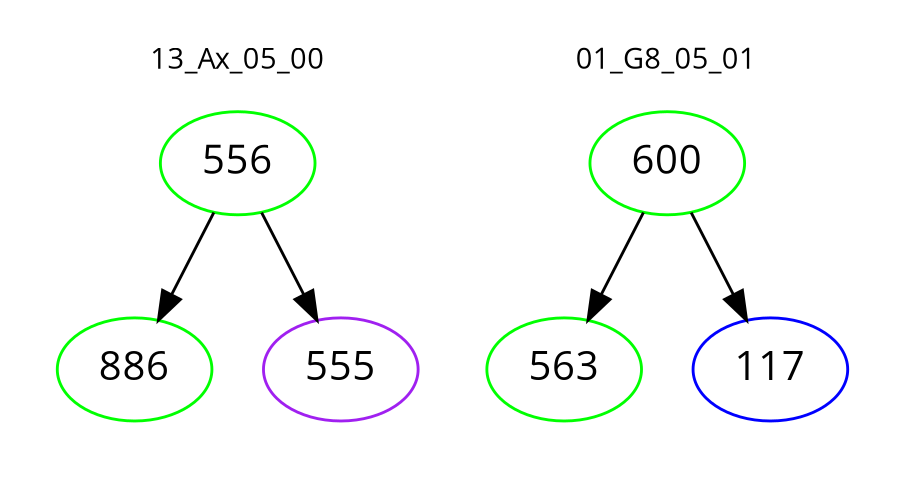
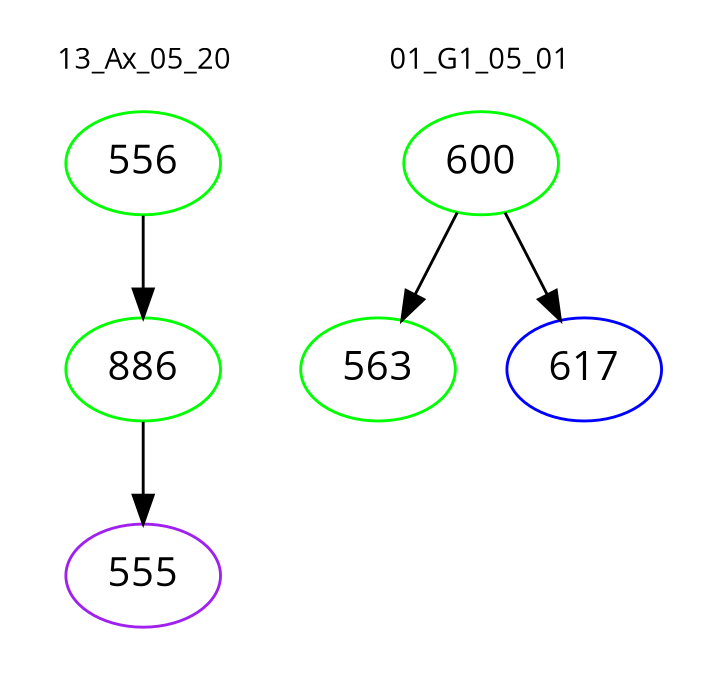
(238, 62) -> (145, 62)
(667, 62) -> (481, 62)
(283, 254) -> (143, 458)
(770, 369) -> (584, 369)
